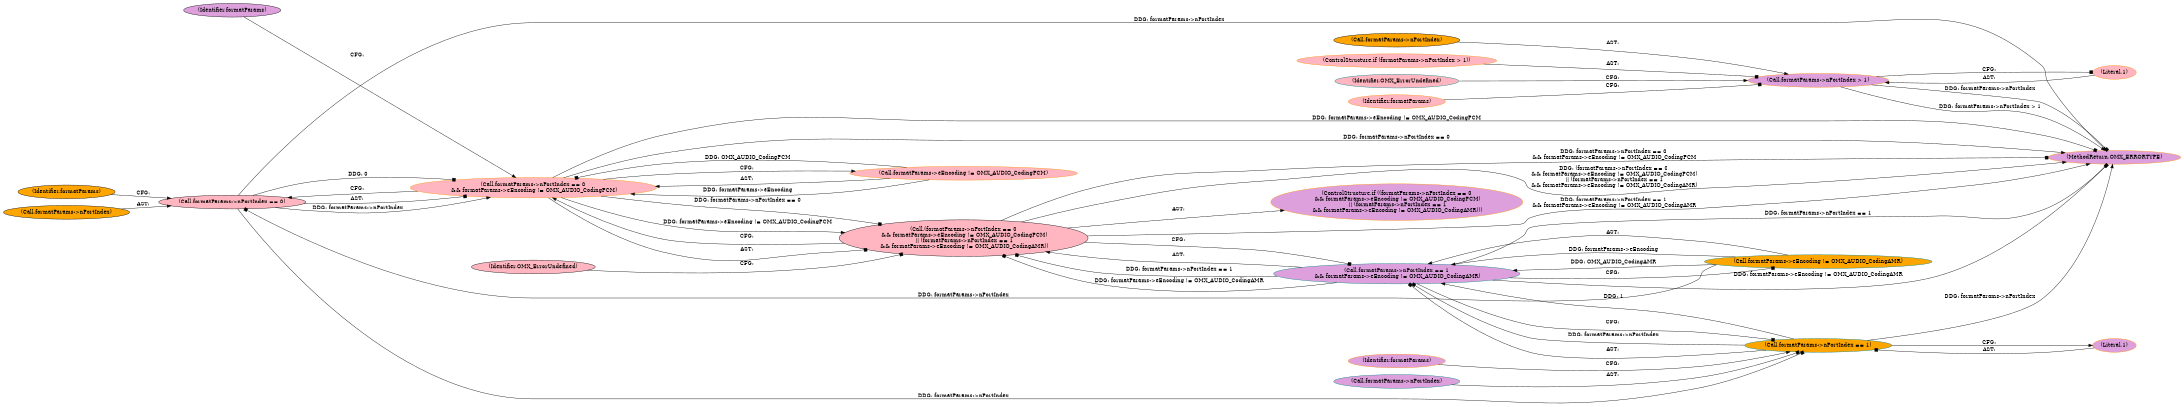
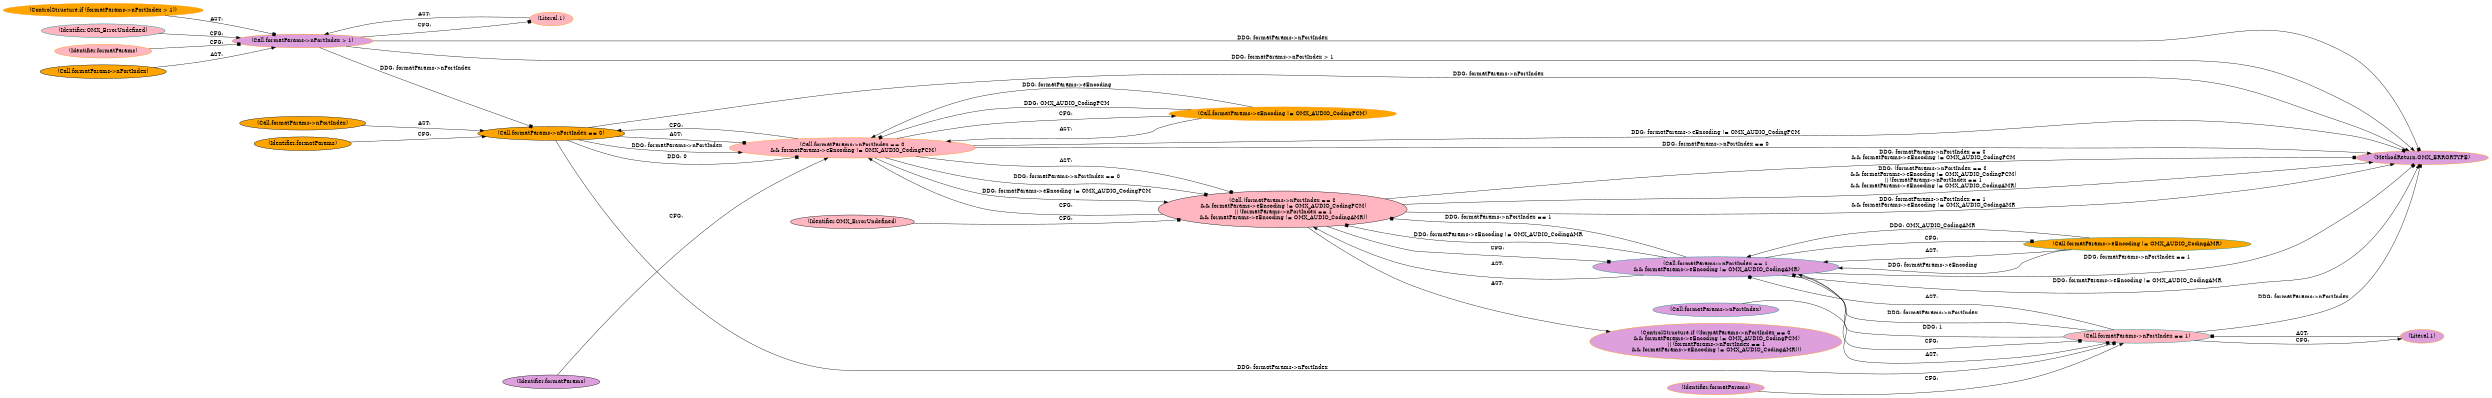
(1397, 61) -> (103, 10)
(964, 173) -> (1283, 114)
(232, 202) -> (551, 133)
(979, 298) -> (424, 88)
(2029, 306) -> (2347, 301)
(1818, 345) -> (2137, 336)
